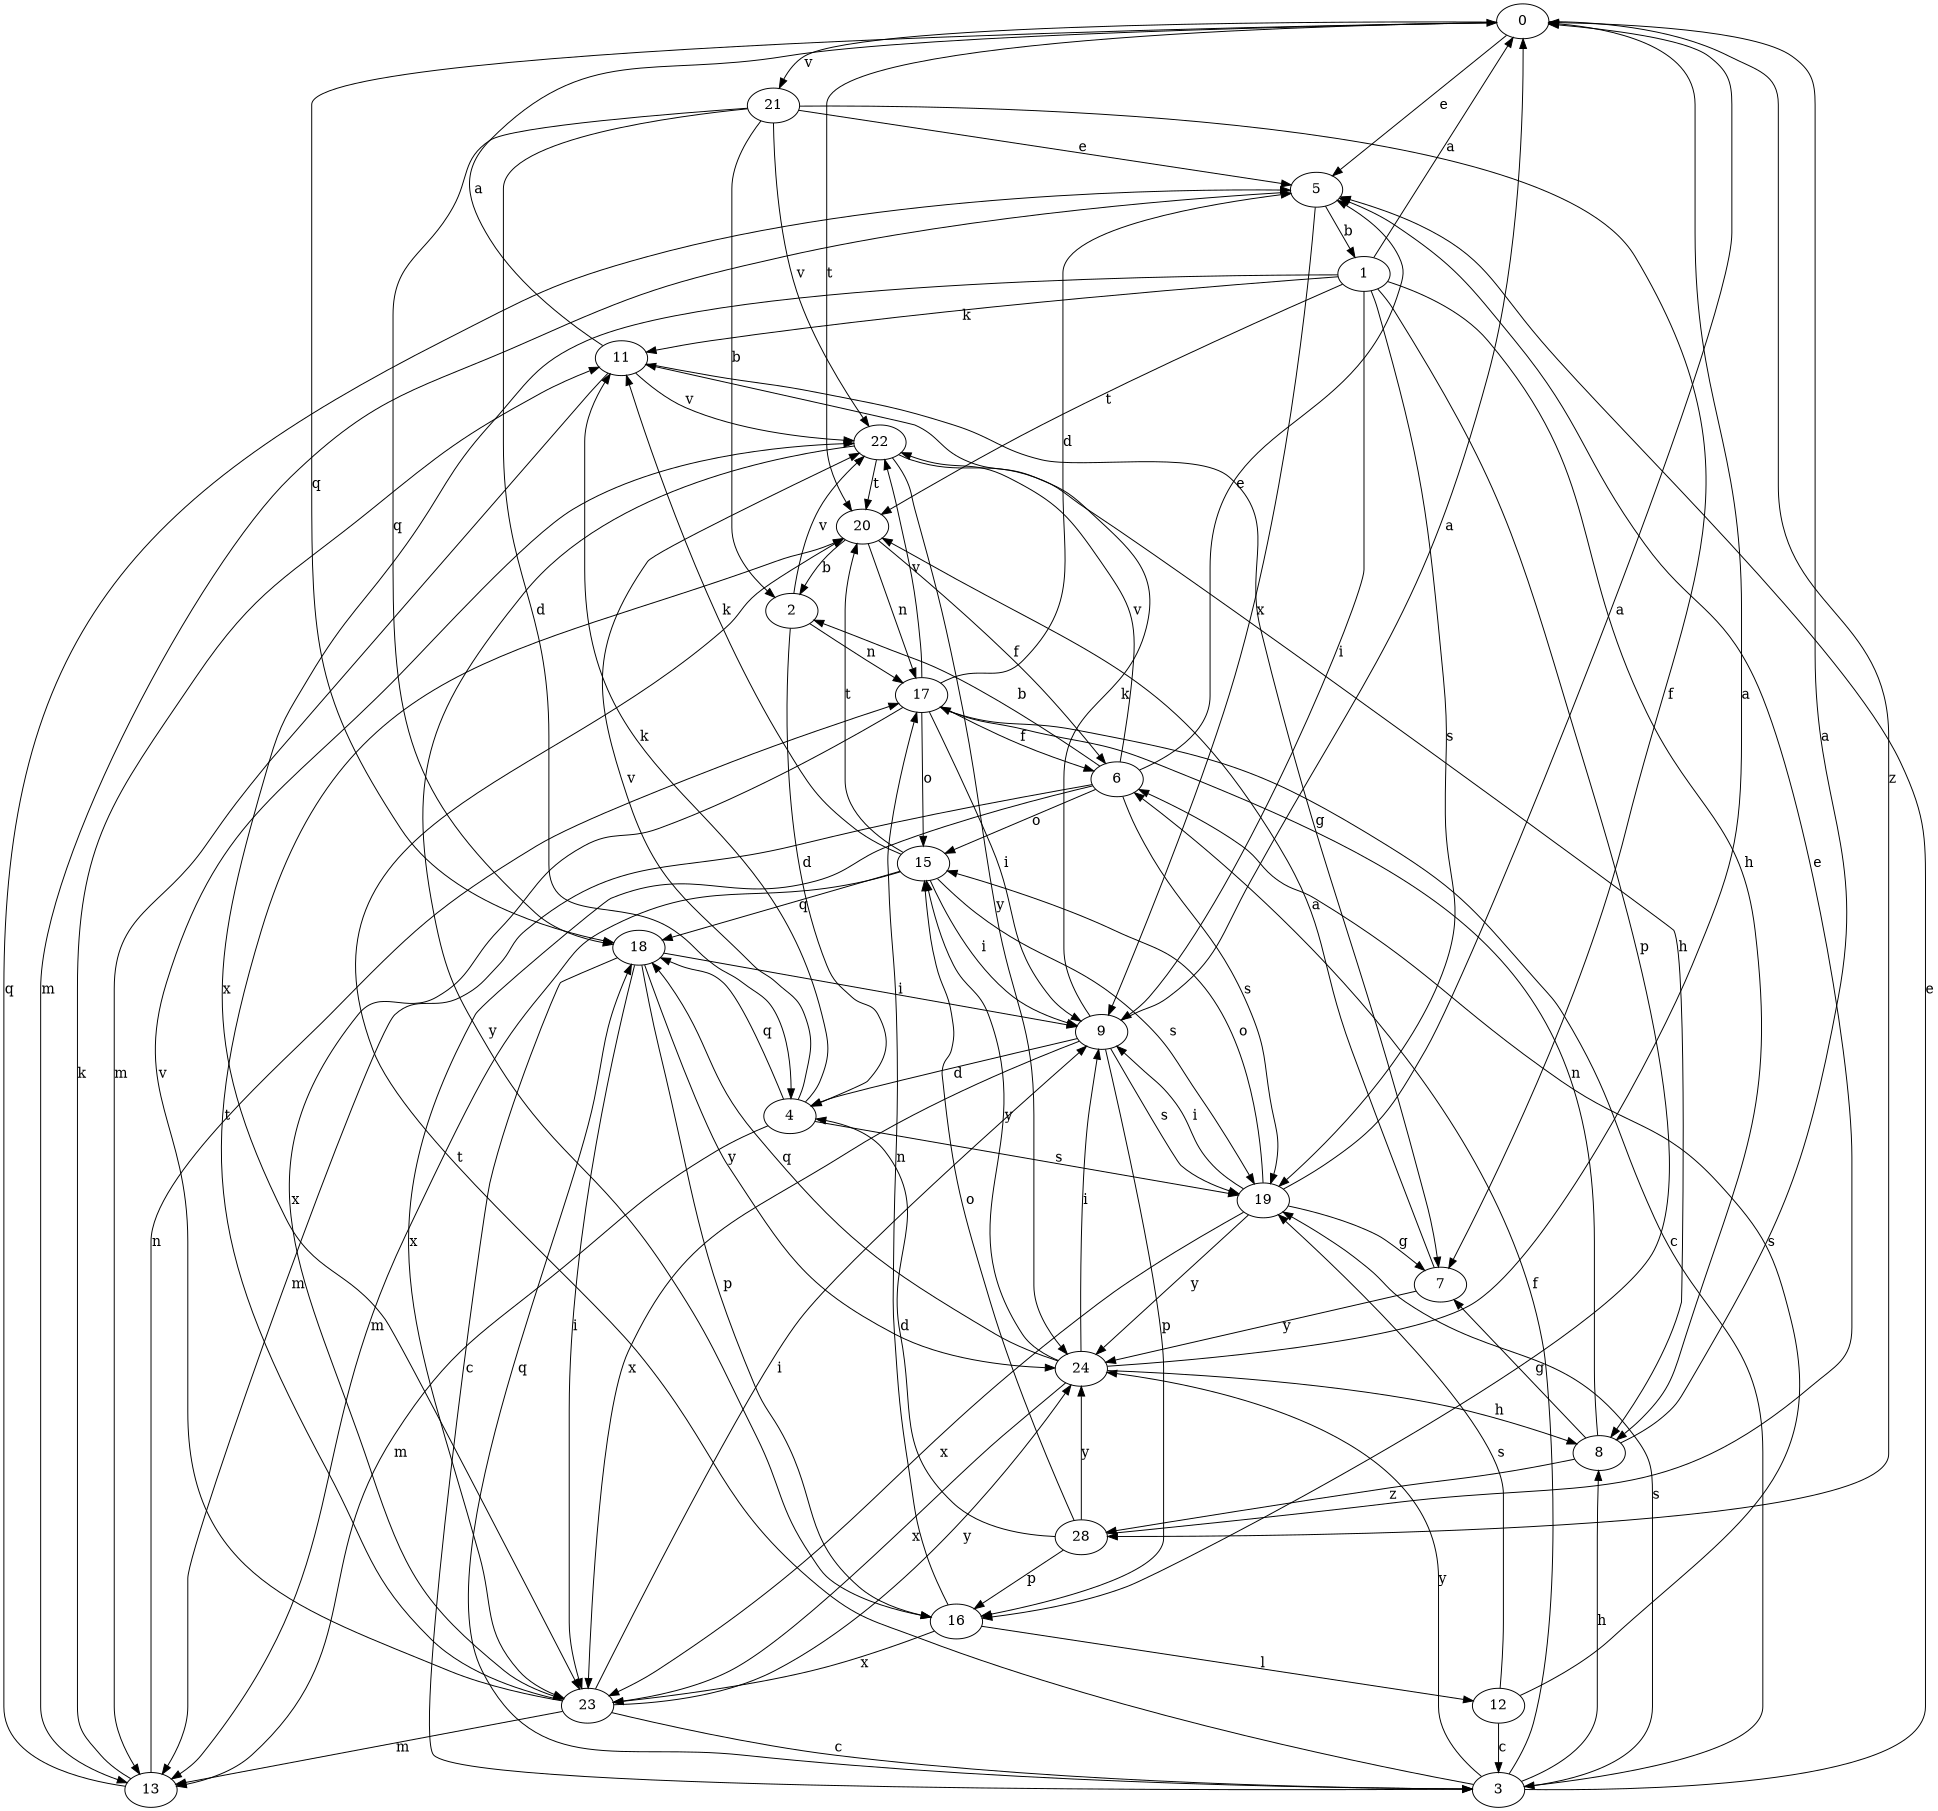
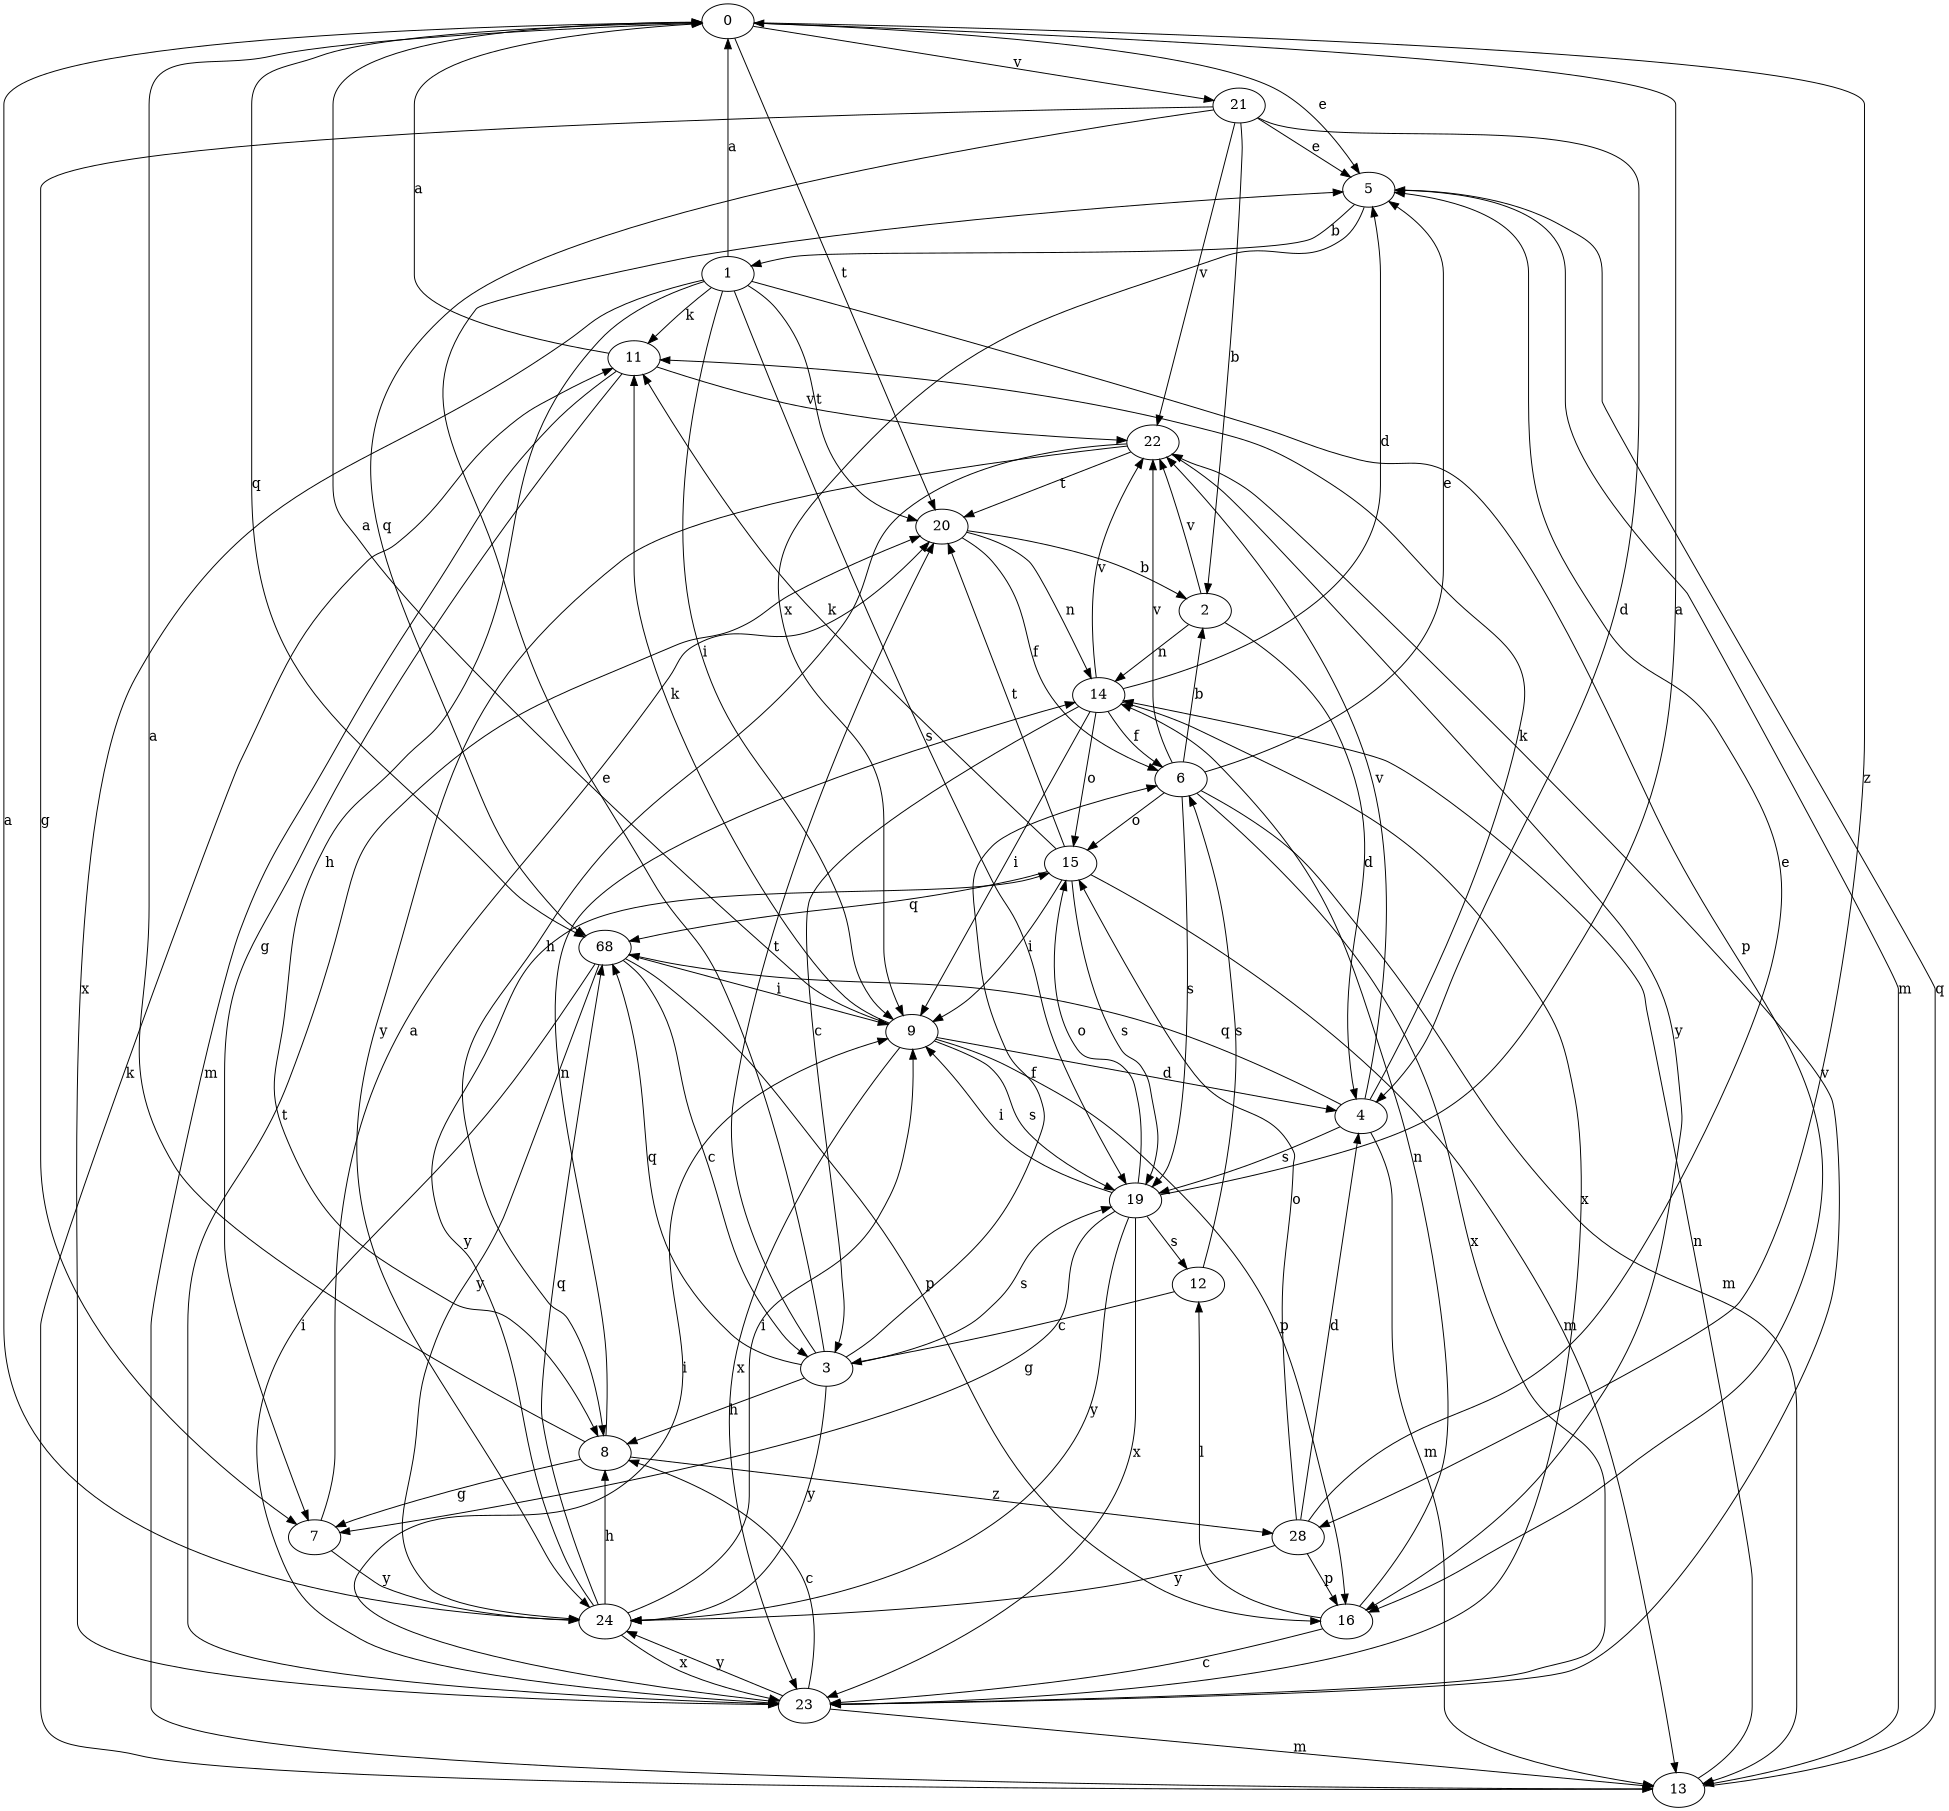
(922, 695) -> (1099, 695)
(1671, 695) -> (45, 821)
(639, 948) -> (605, 948)
(1472, 1422) -> (1164, 1239)
(865, 1664) -> (1206, 1664)
(907, 1763) -> (775, 1541)
